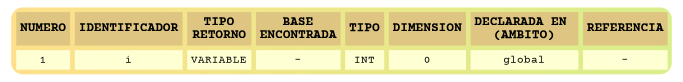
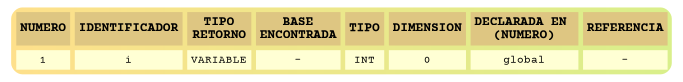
(525, 34) -> (525, 34)
